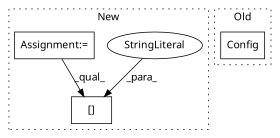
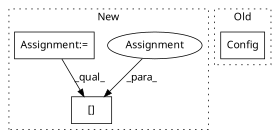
(155, 45) -> (155, 45)
